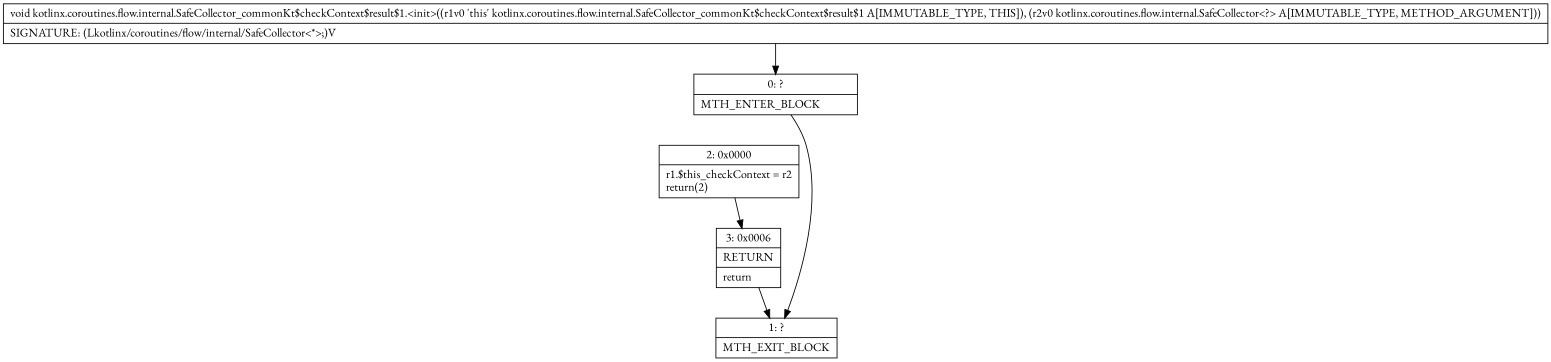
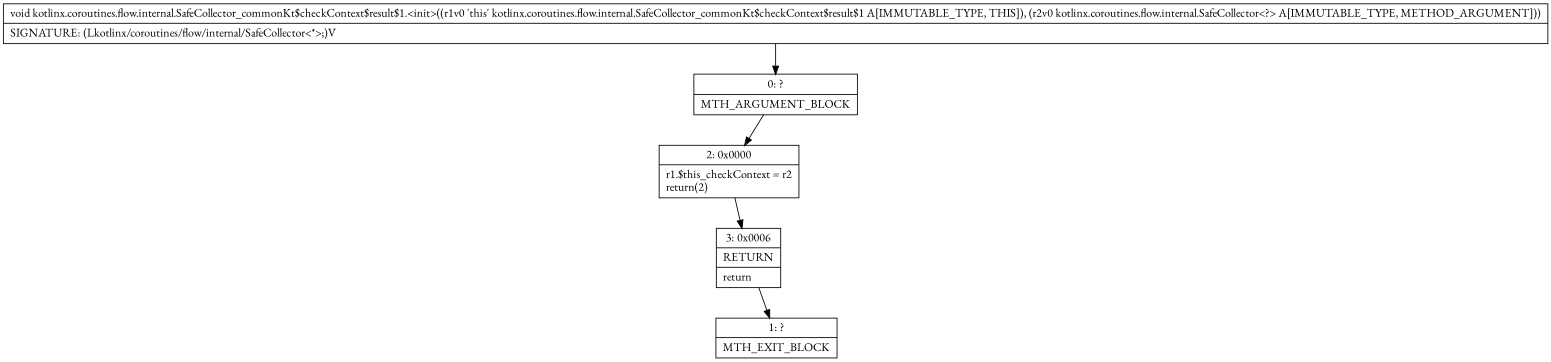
(761, 104) -> (776, 104)
(811, 212) -> (756, 127)
